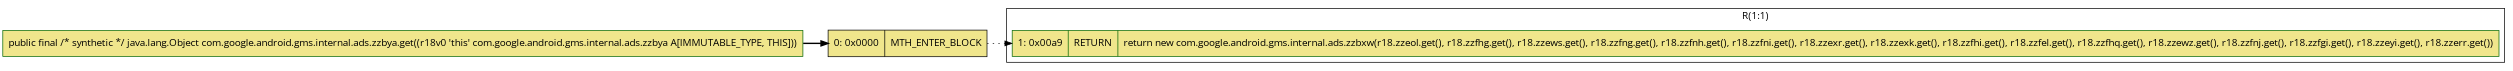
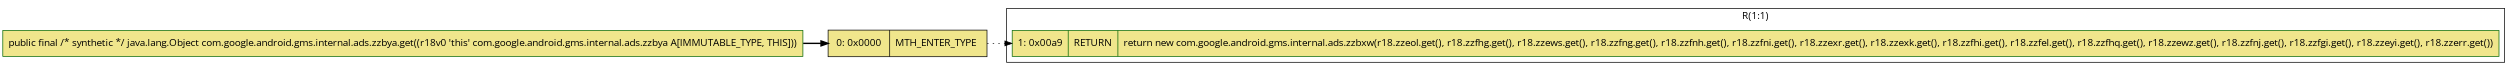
(936, 43) -> (936, 43)
